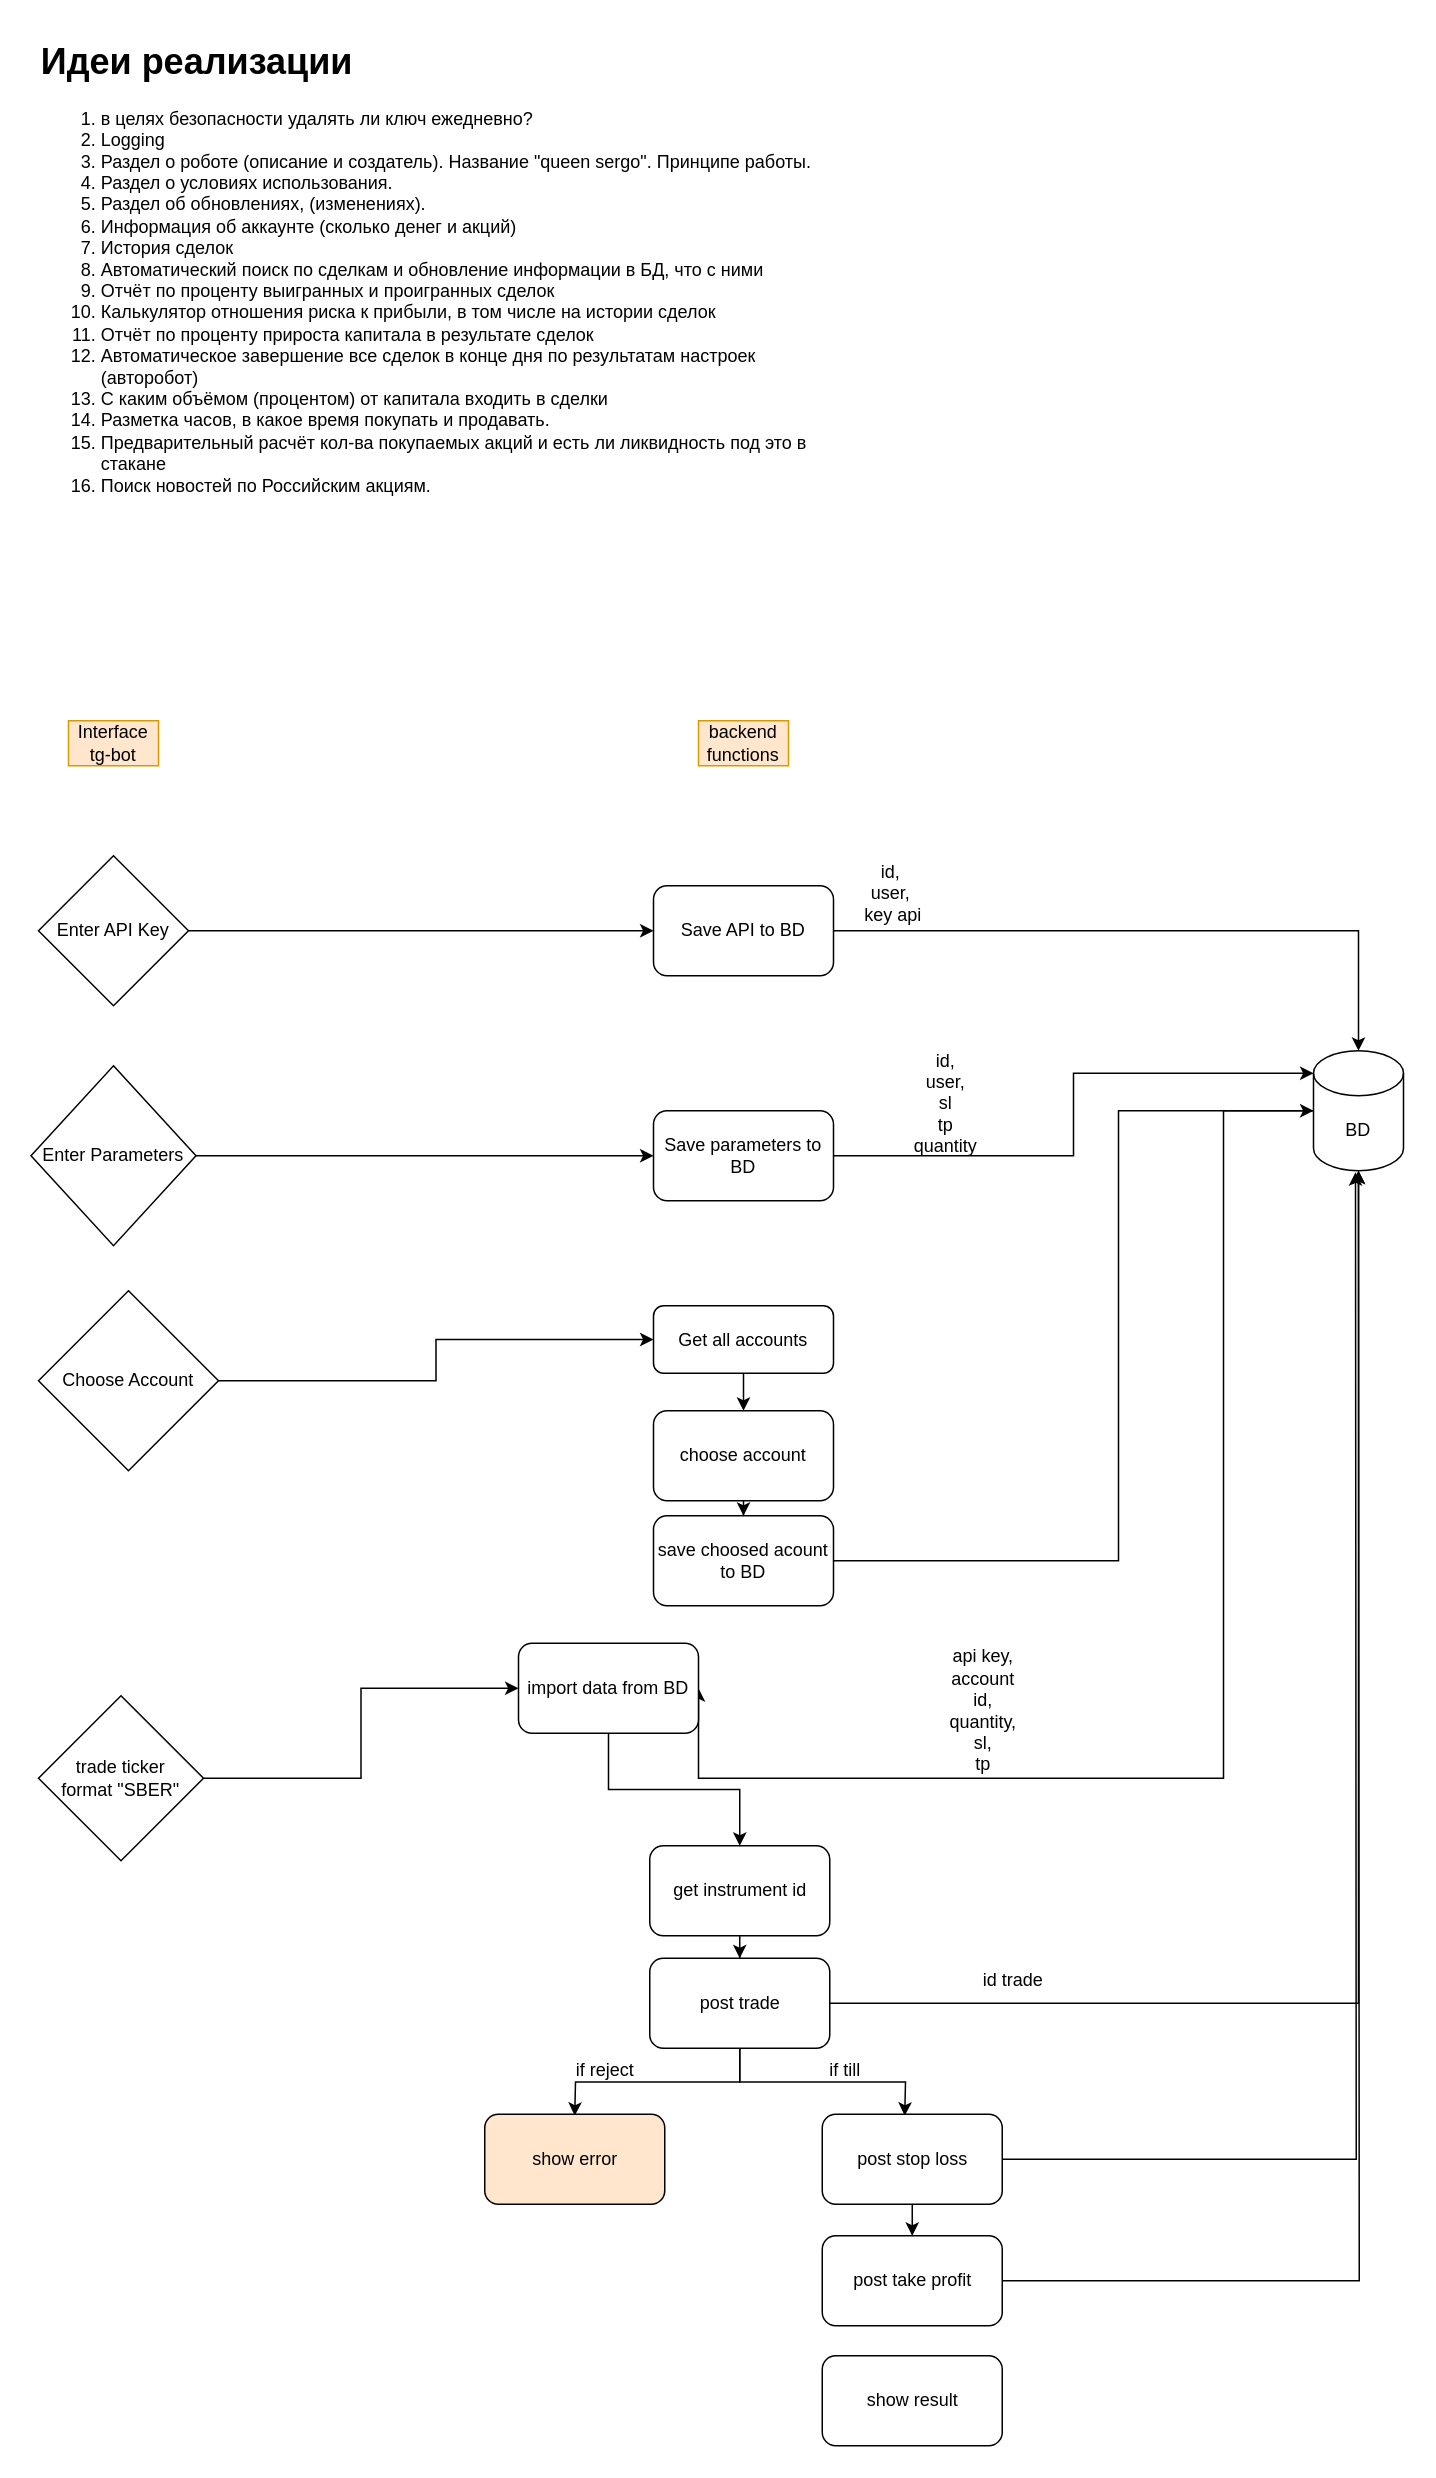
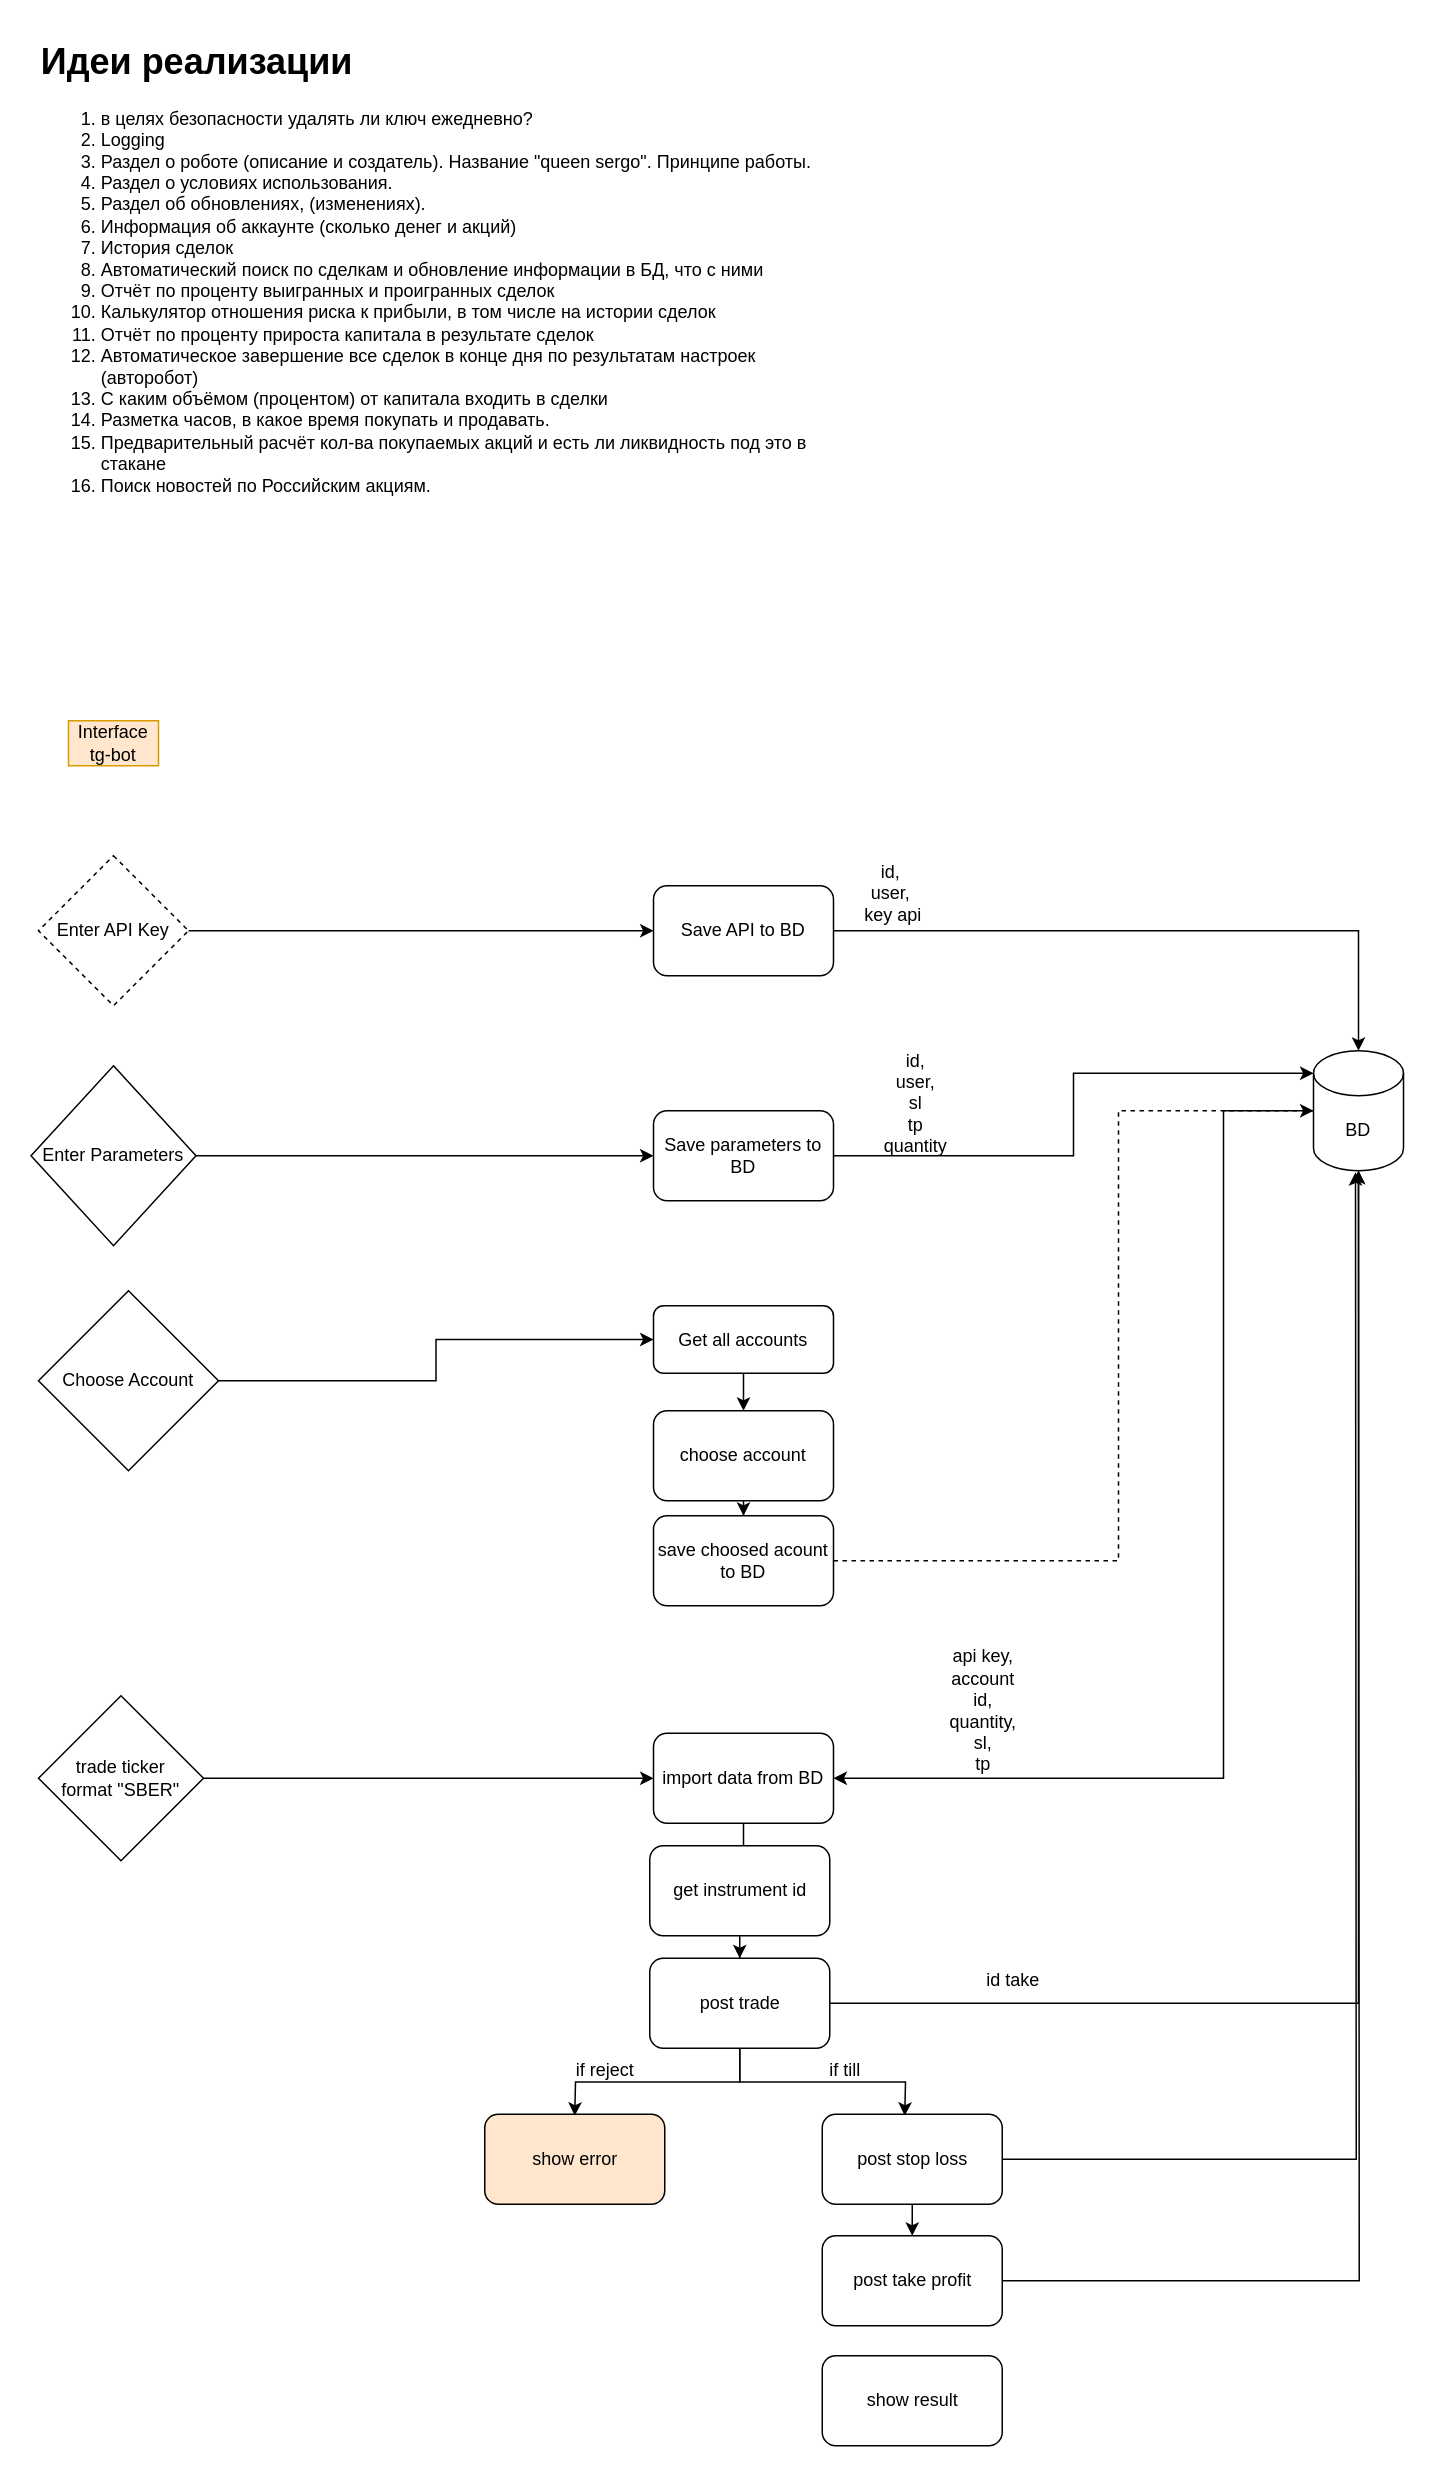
(743, 743) -> none
(113, 931) -> (113, 931)
(946, 1103) -> (916, 1103)
(1118, 1426) -> (1118, 1426)
(608, 1688) -> (743, 1778)
(1013, 1981) -> (1013, 1981)
